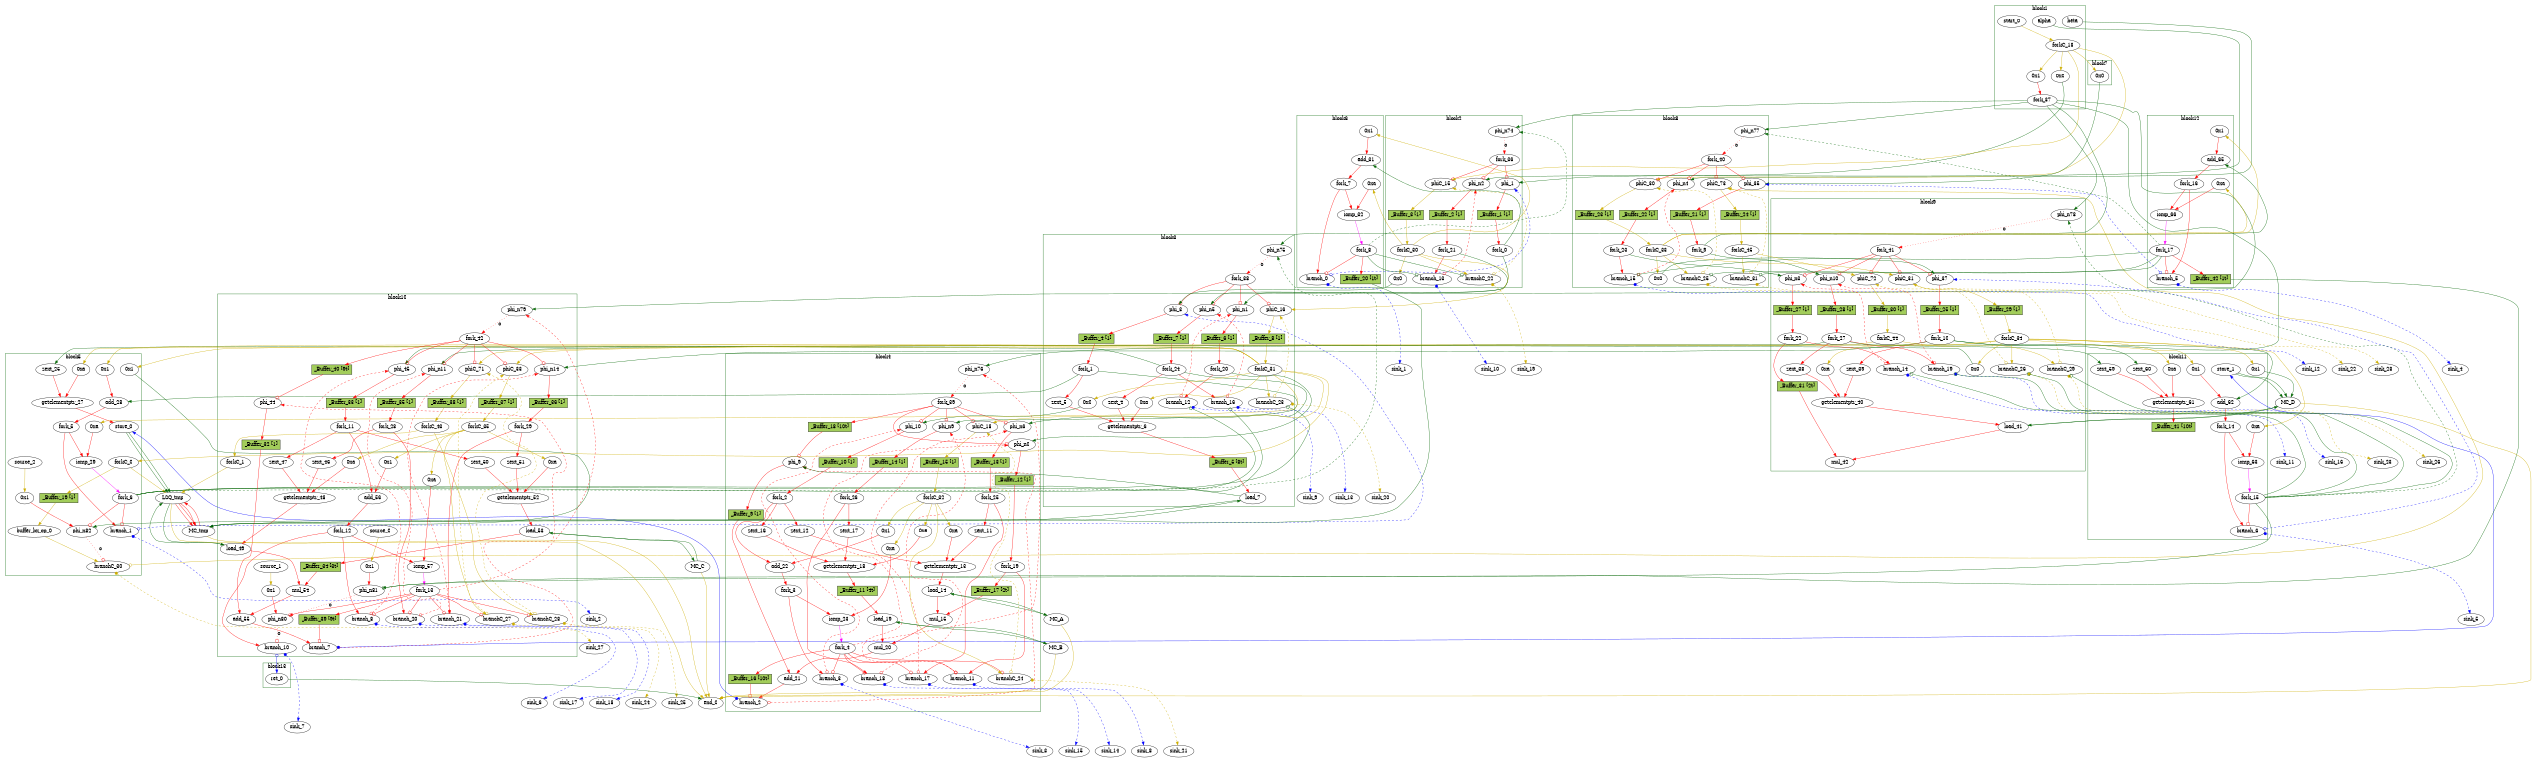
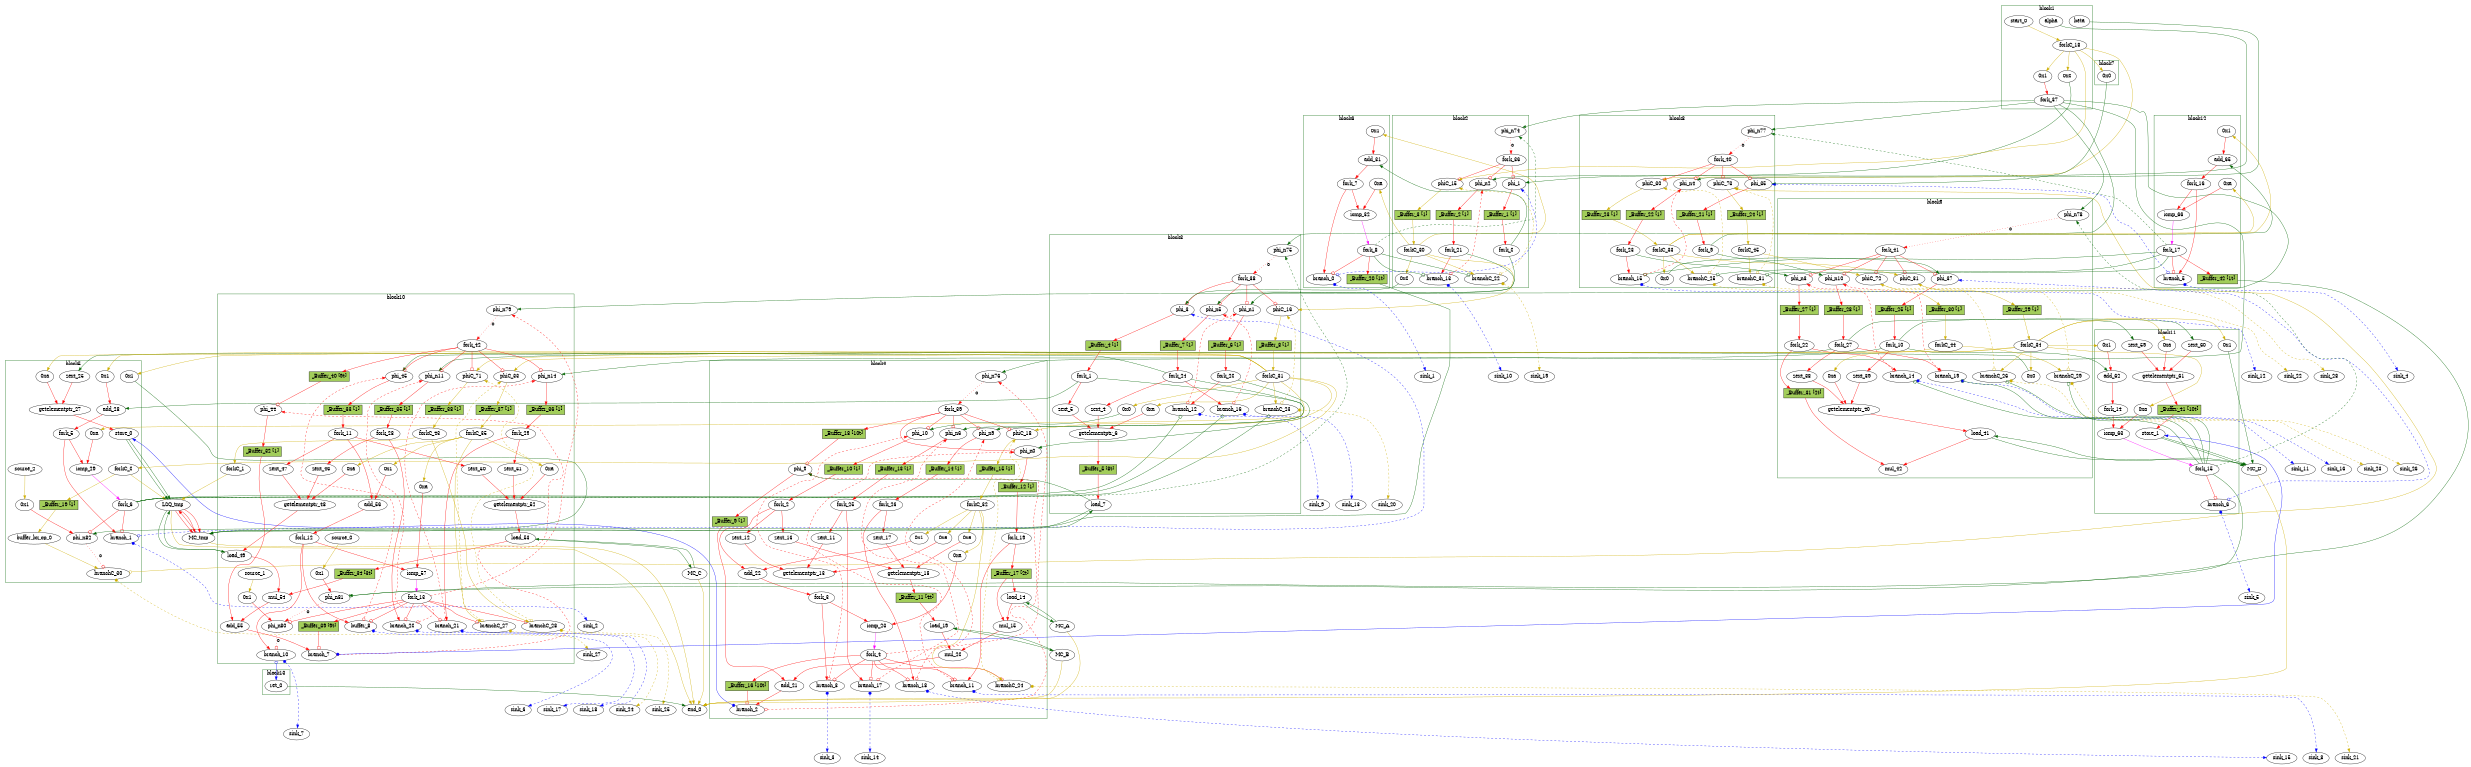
none -> (2163, 423)
(2226, 479) -> none
(942, 577) -> (1013, 584)
(362, 619) -> (361, 626)
